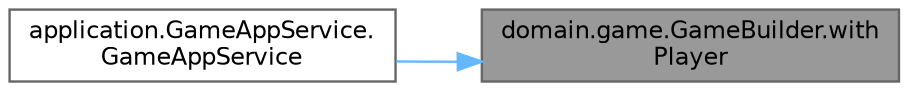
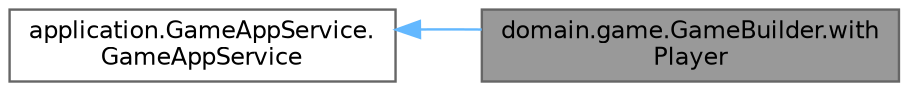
(427, 62) -> (451, 29)
